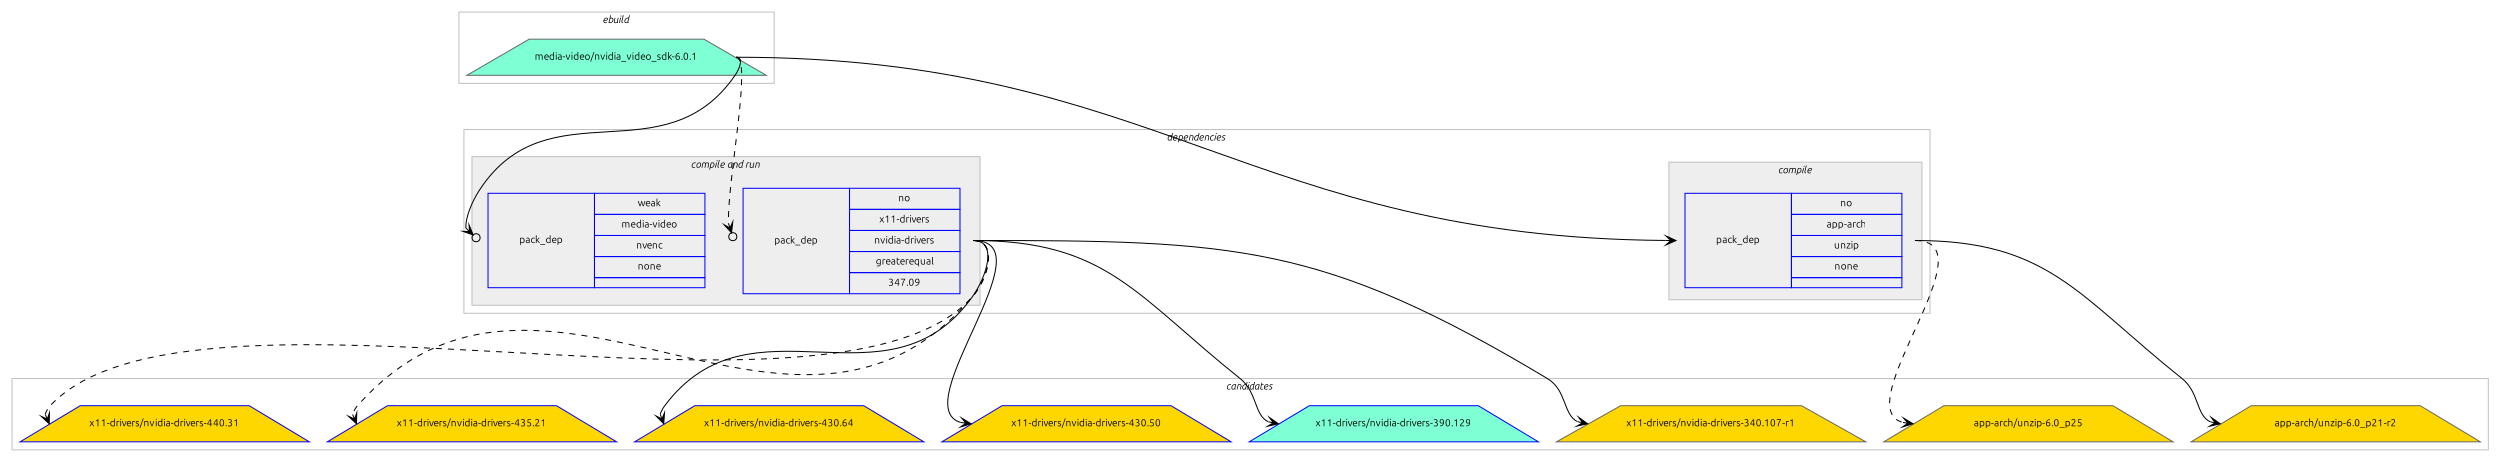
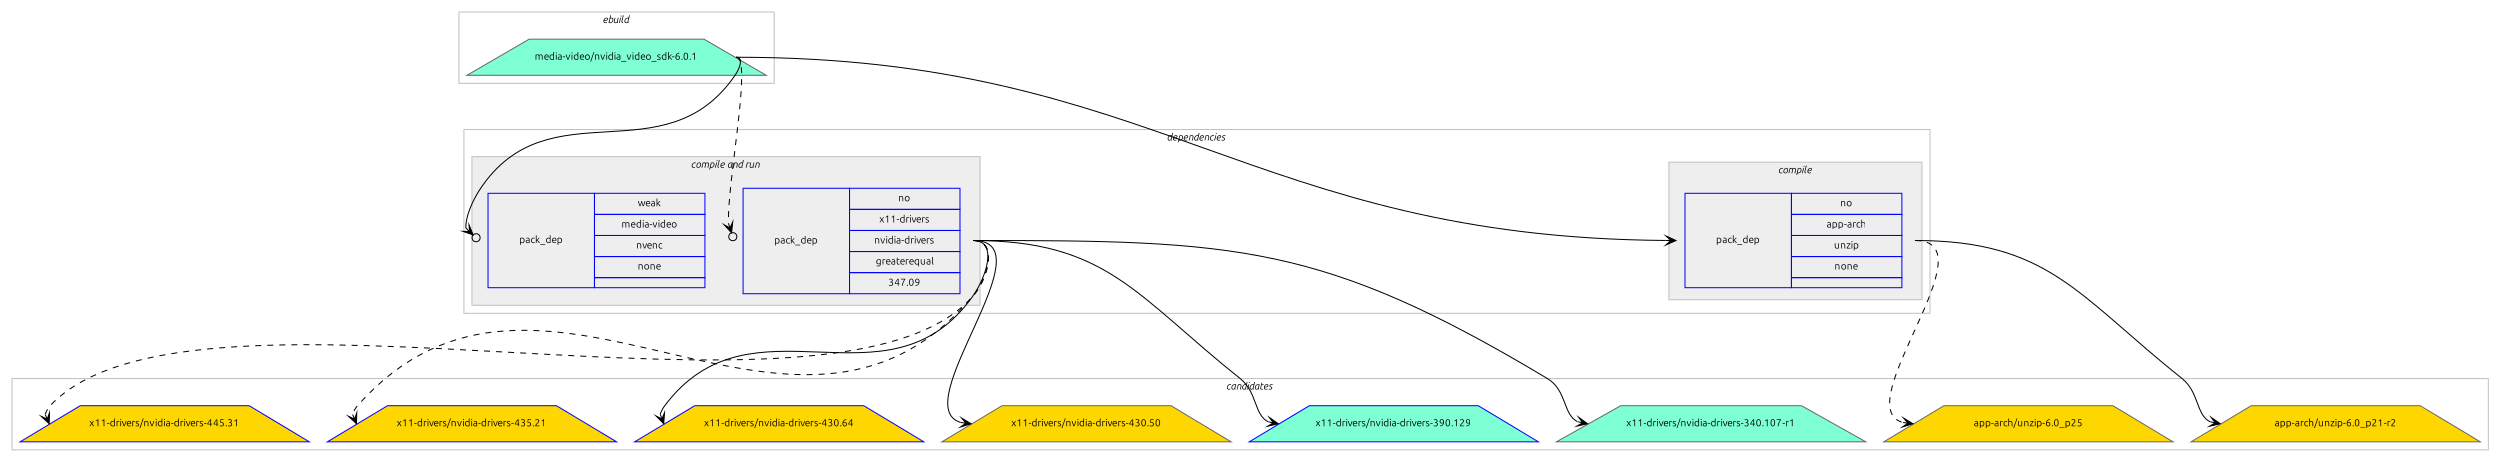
(165, 424) -> (165, 424)
(1087, 424) -> (1087, 424)
(1711, 424) -> (1711, 424)
